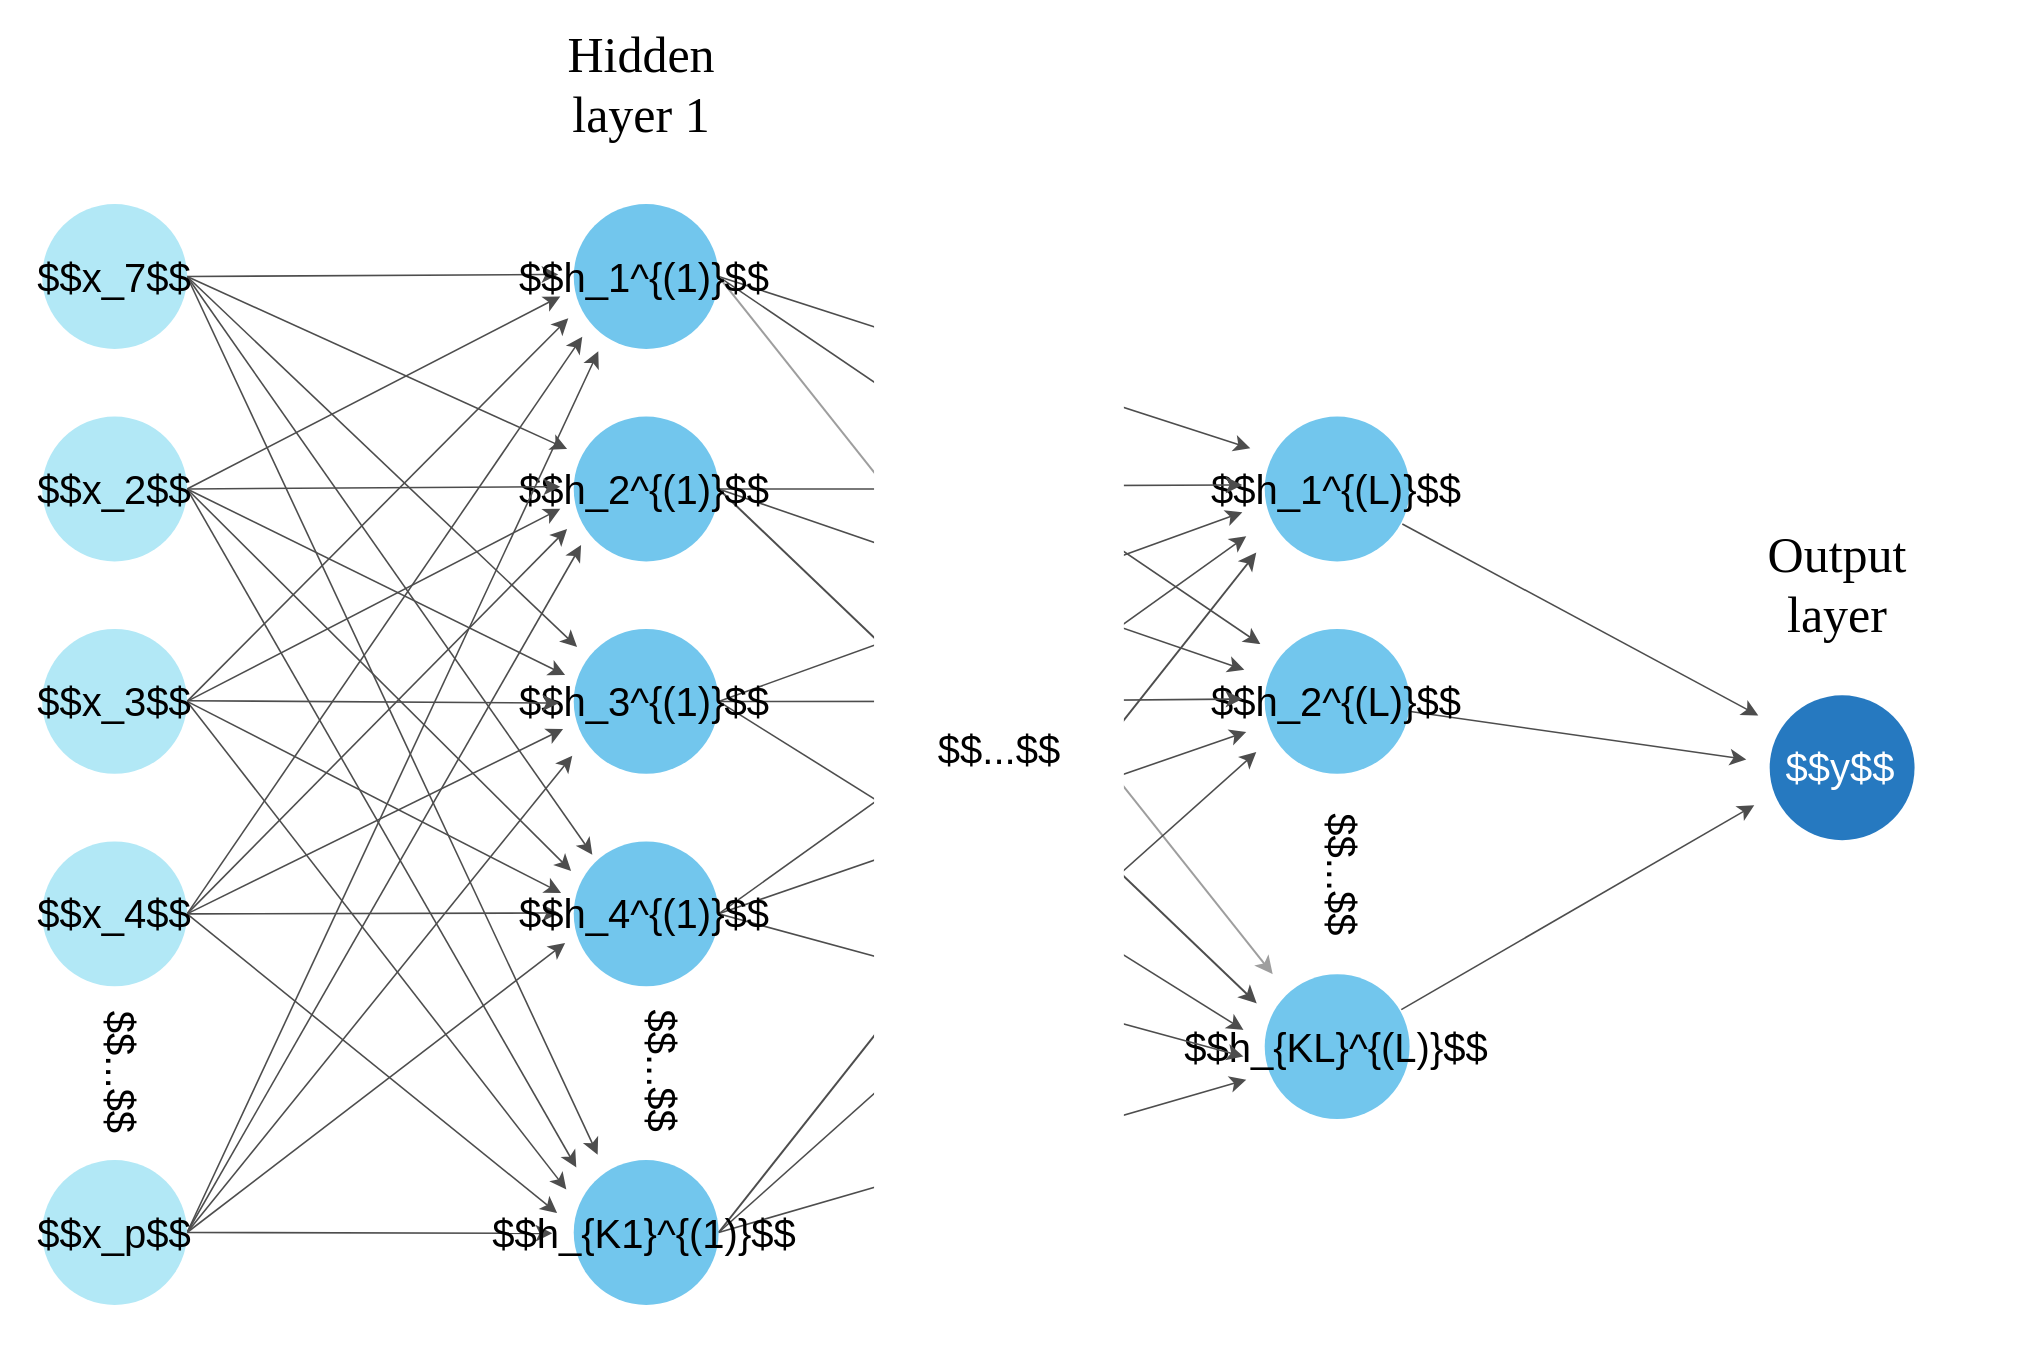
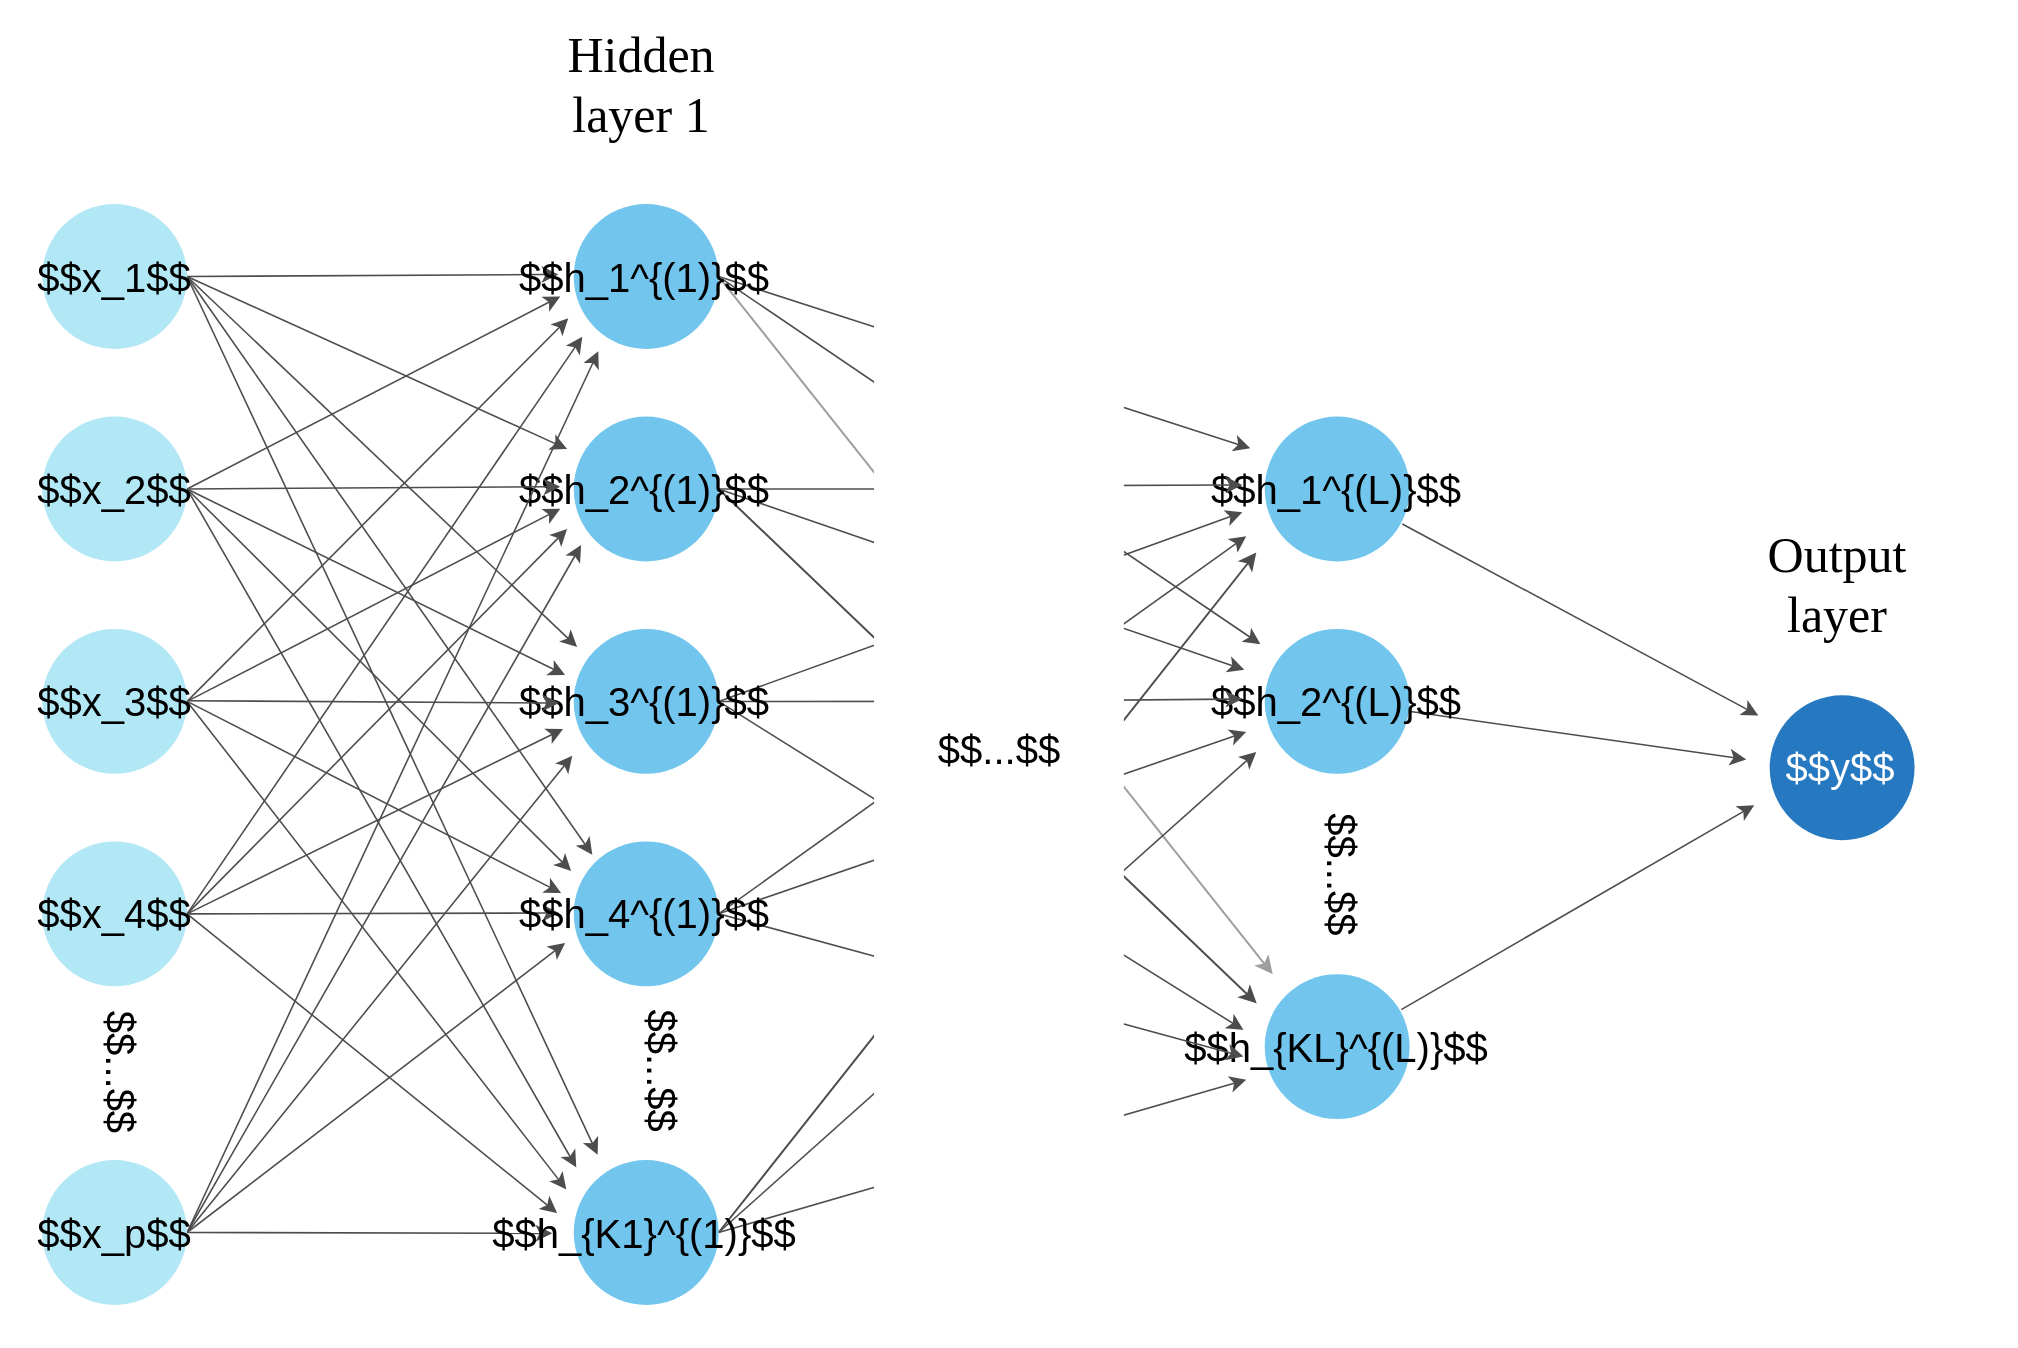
(115, 277) -> (115, 277)
